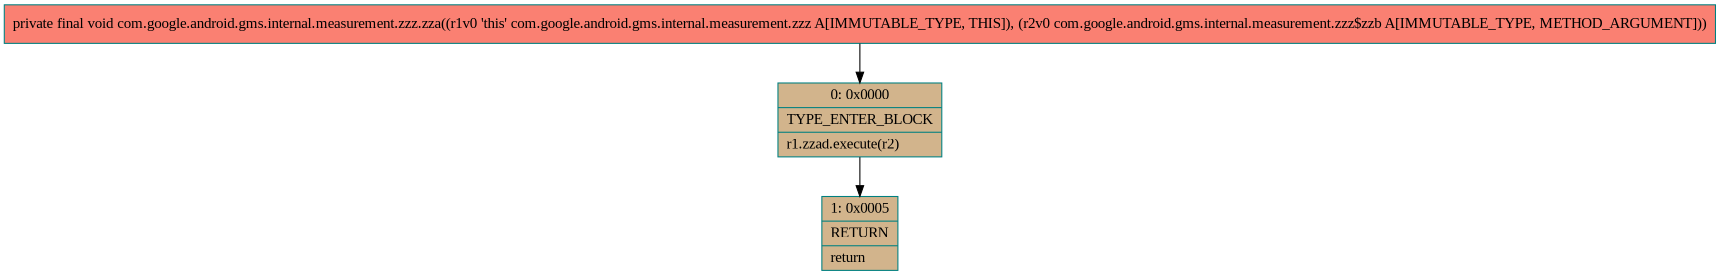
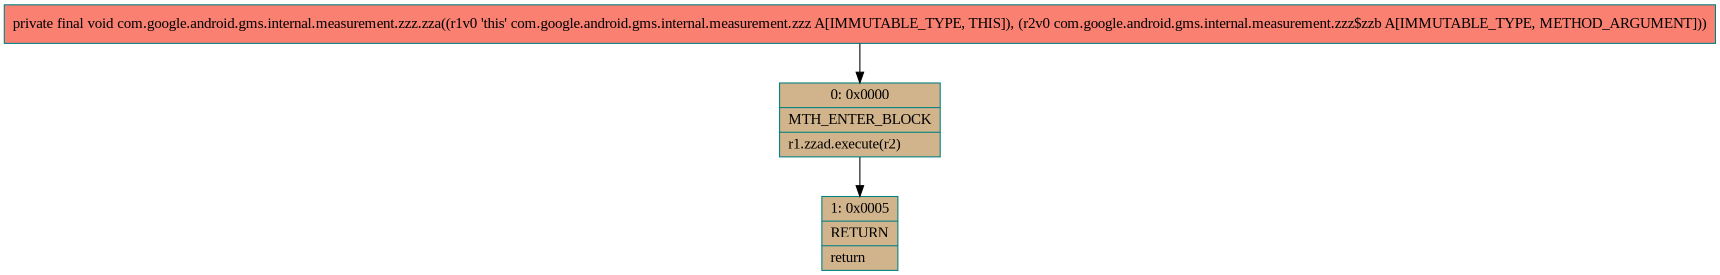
(860, 119) -> (860, 119)
